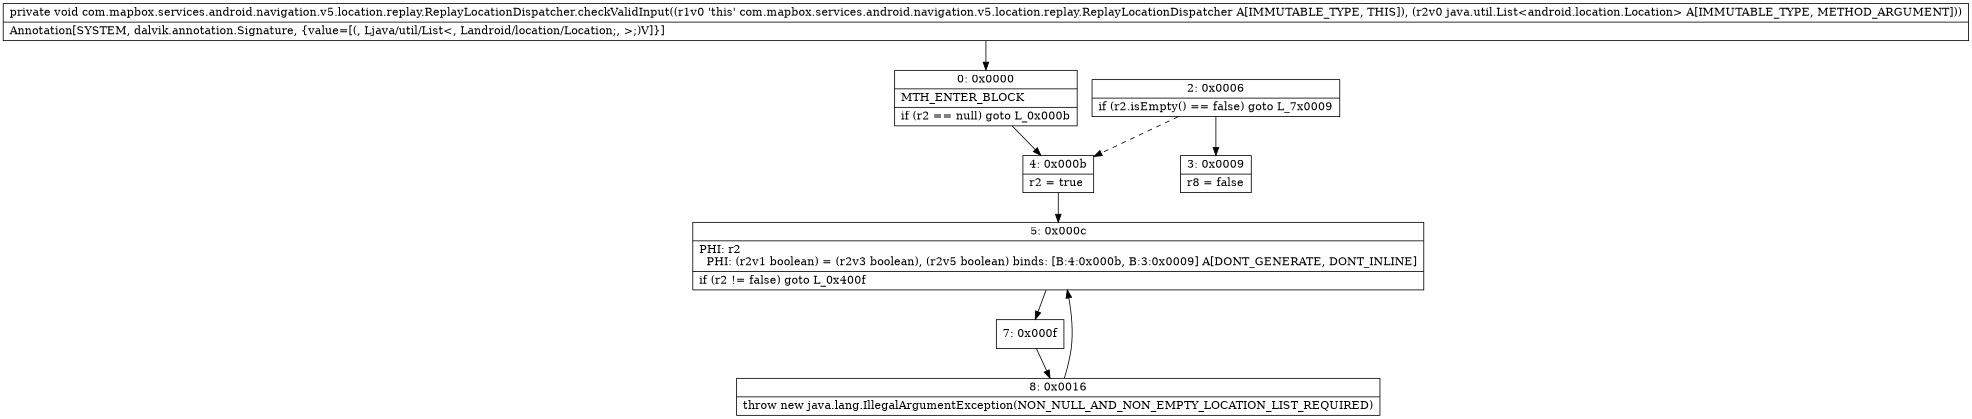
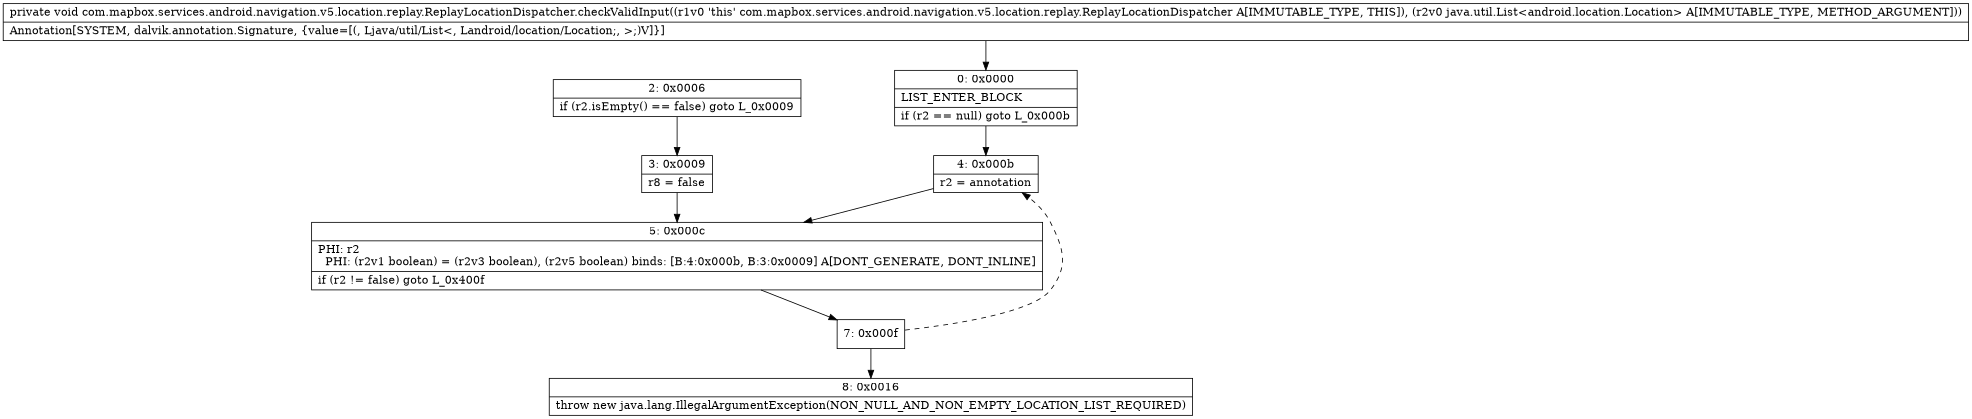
(963, 98) -> (962, 98)
(1216, 107) -> (677, 107)
(1140, 135) -> (1031, 303)
(1056, 183) -> (986, 183)
(1072, 338) -> (677, 203)
